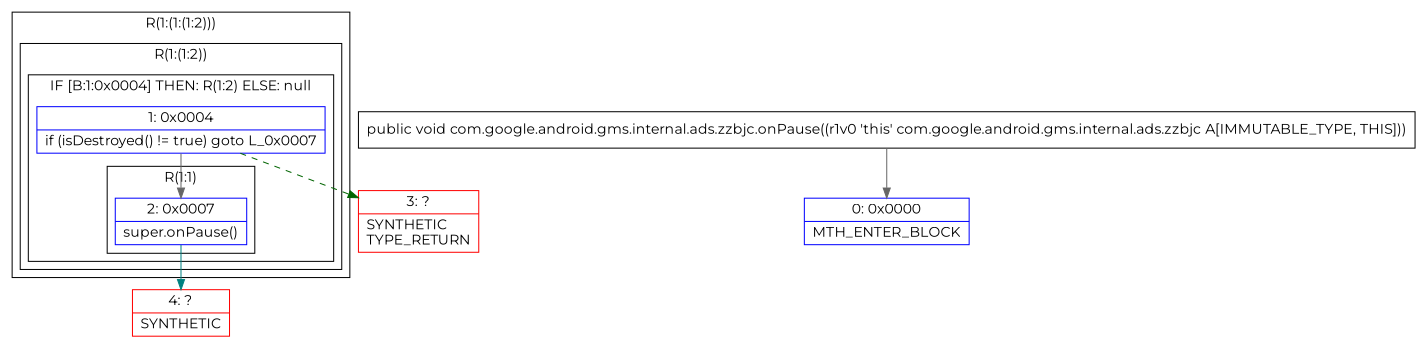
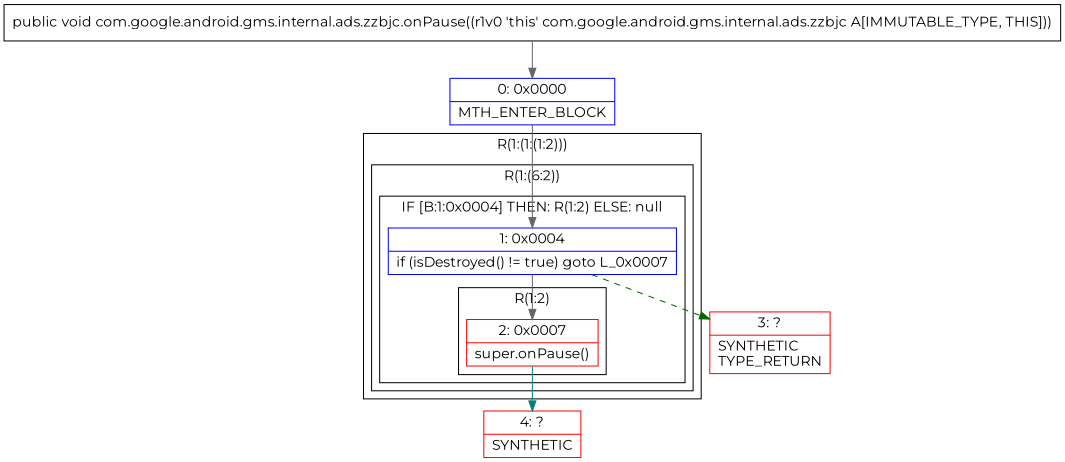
(181, 55) -> (532, 176)
none -> (532, 171)
(181, 178) -> (532, 299)
(181, 221) -> (532, 343)
